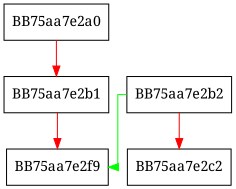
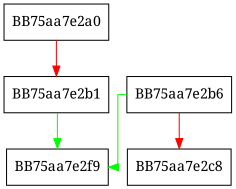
(179, 95) -> (179, 95)
(57, 126) -> (57, 126)
(179, 167) -> (179, 167)
